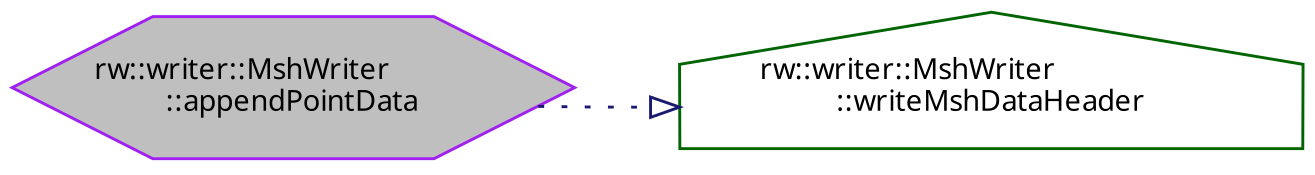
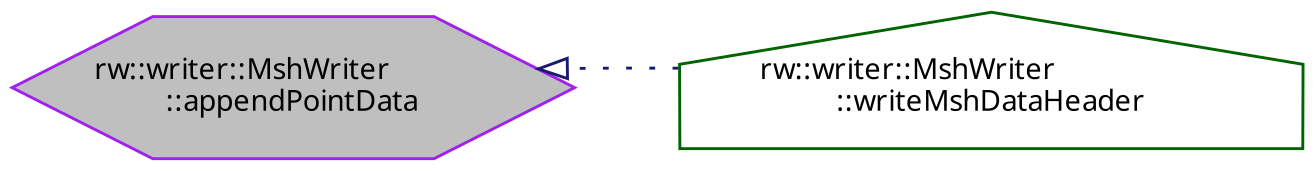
(594, 107) -> (623, 68)
